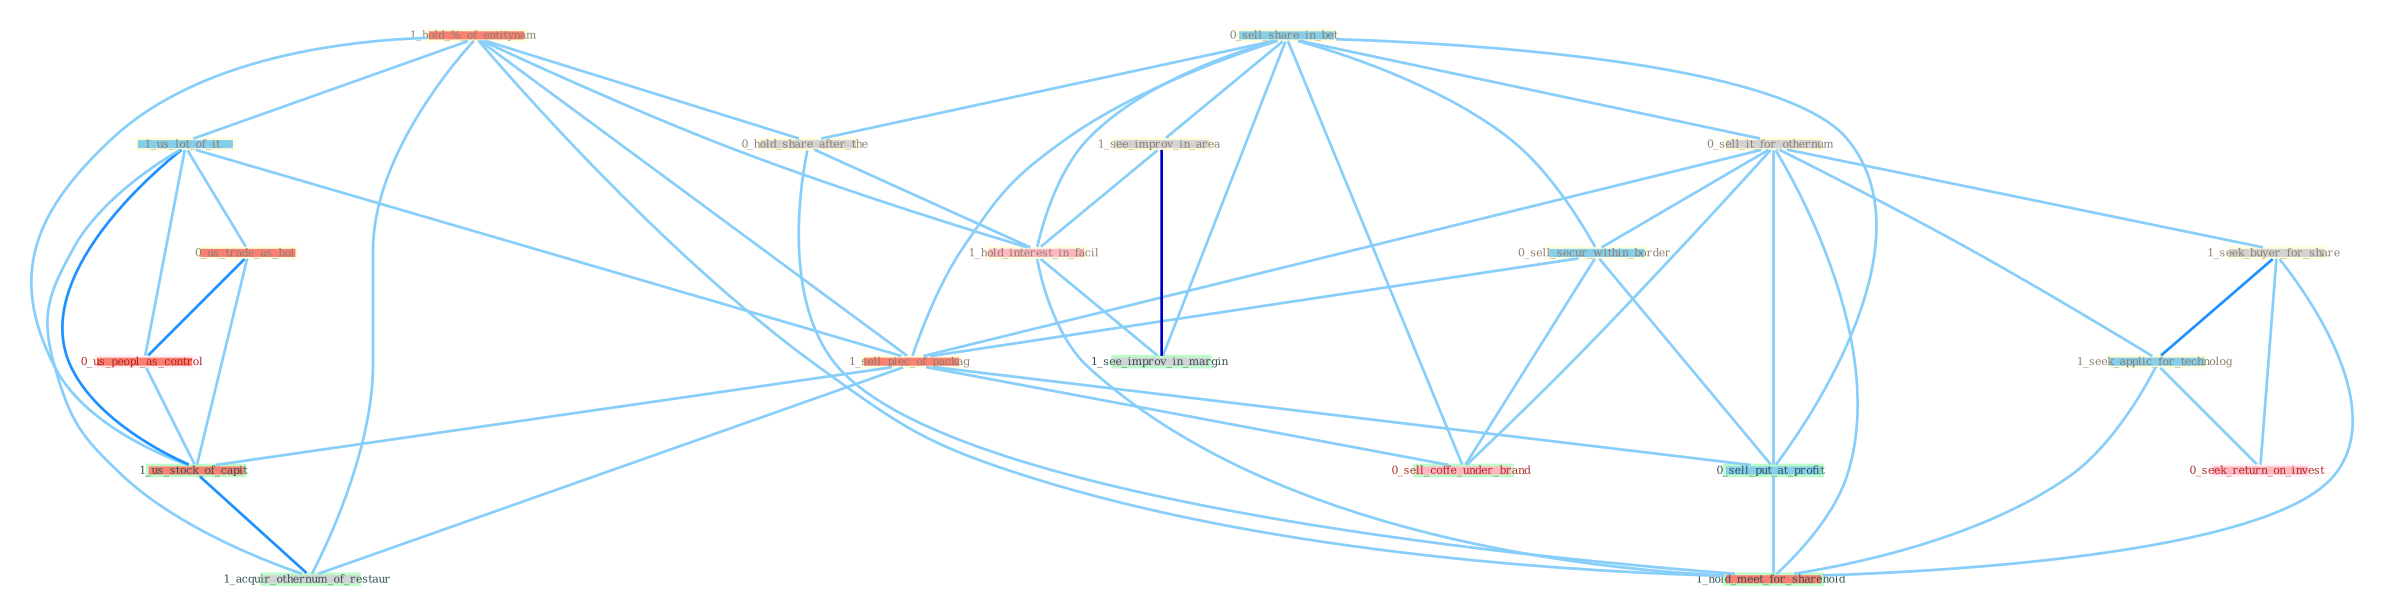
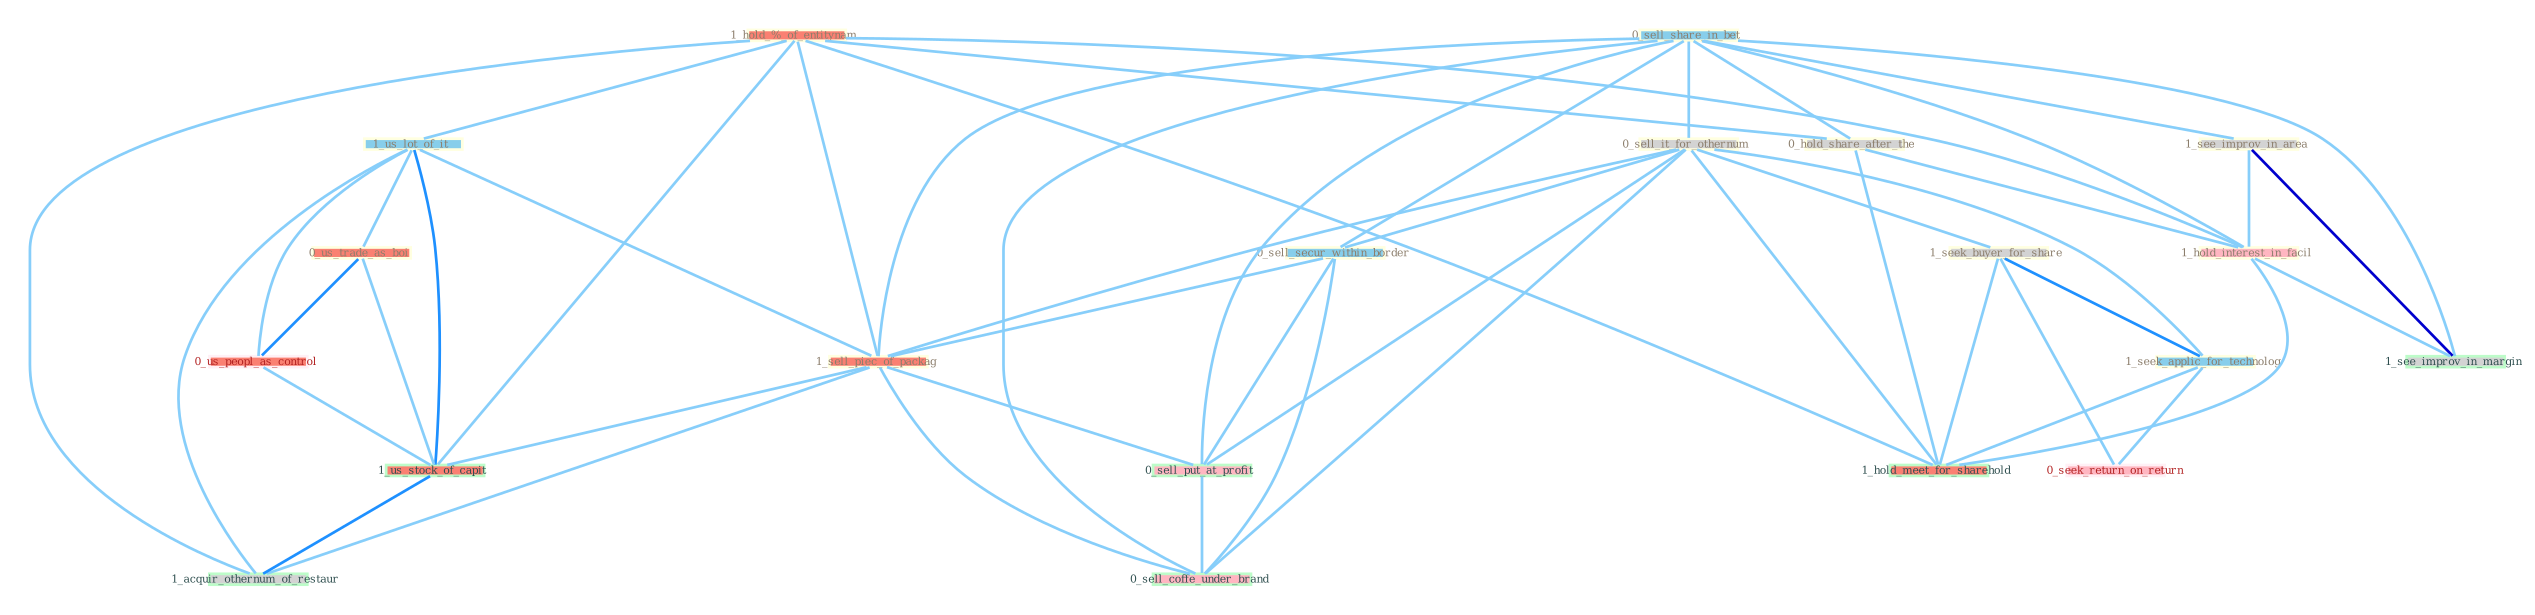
(1464, 470) -> (1202, 579)
(1774, 470) -> (1202, 470)
(2260, 470) -> (2116, 470)
(1774, 525) -> (1202, 525)
